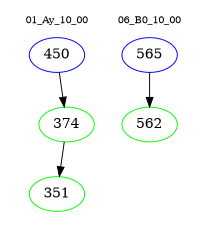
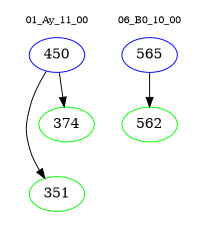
(57, 21) -> (57, 21)
(62, 154) -> (27, 120)
